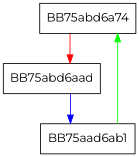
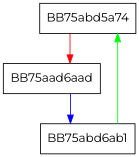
(88, 18) -> (88, 18)
(52, 79) -> (52, 79)
(88, 139) -> (88, 139)
